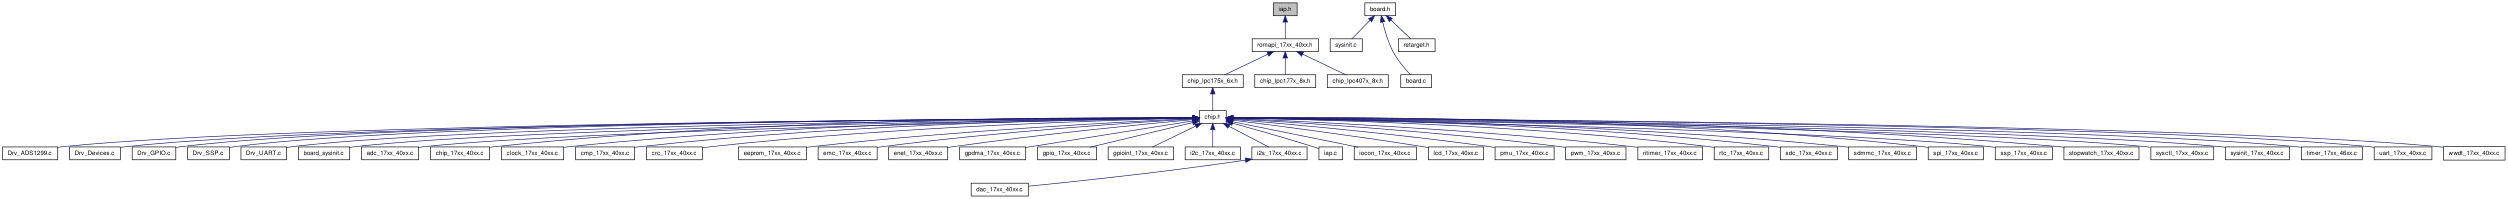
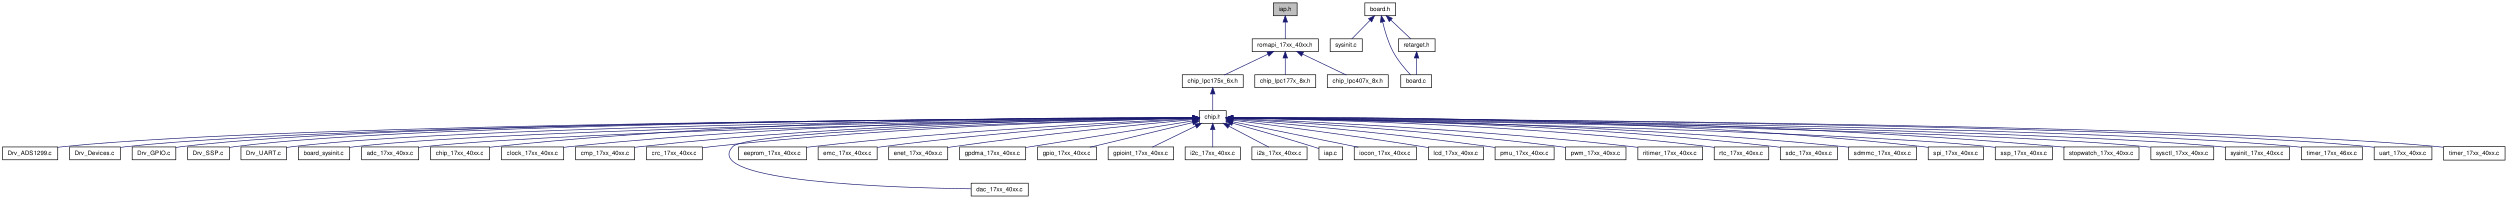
none -> (1416, 67)
(2474, 153) -> (2474, 153)
(1137, 174) -> (732, 152)
